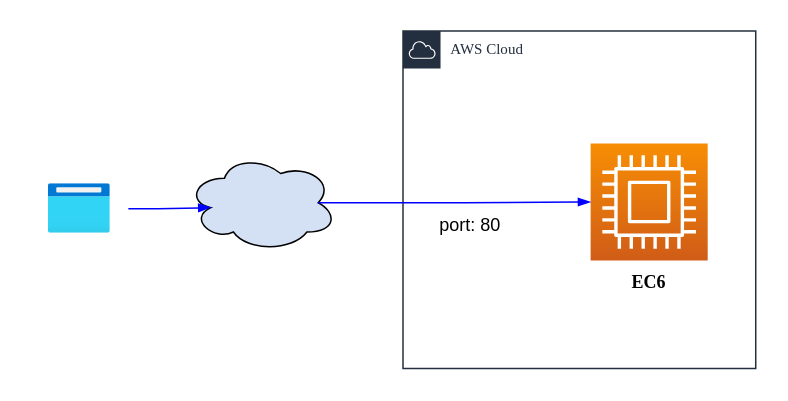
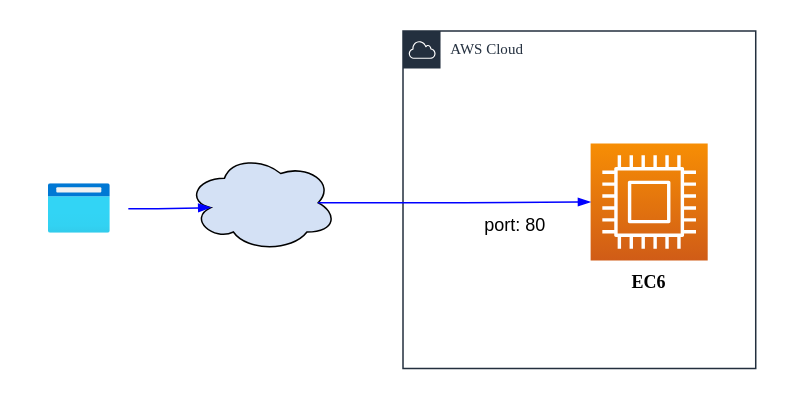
(470, 226) -> (515, 226)
